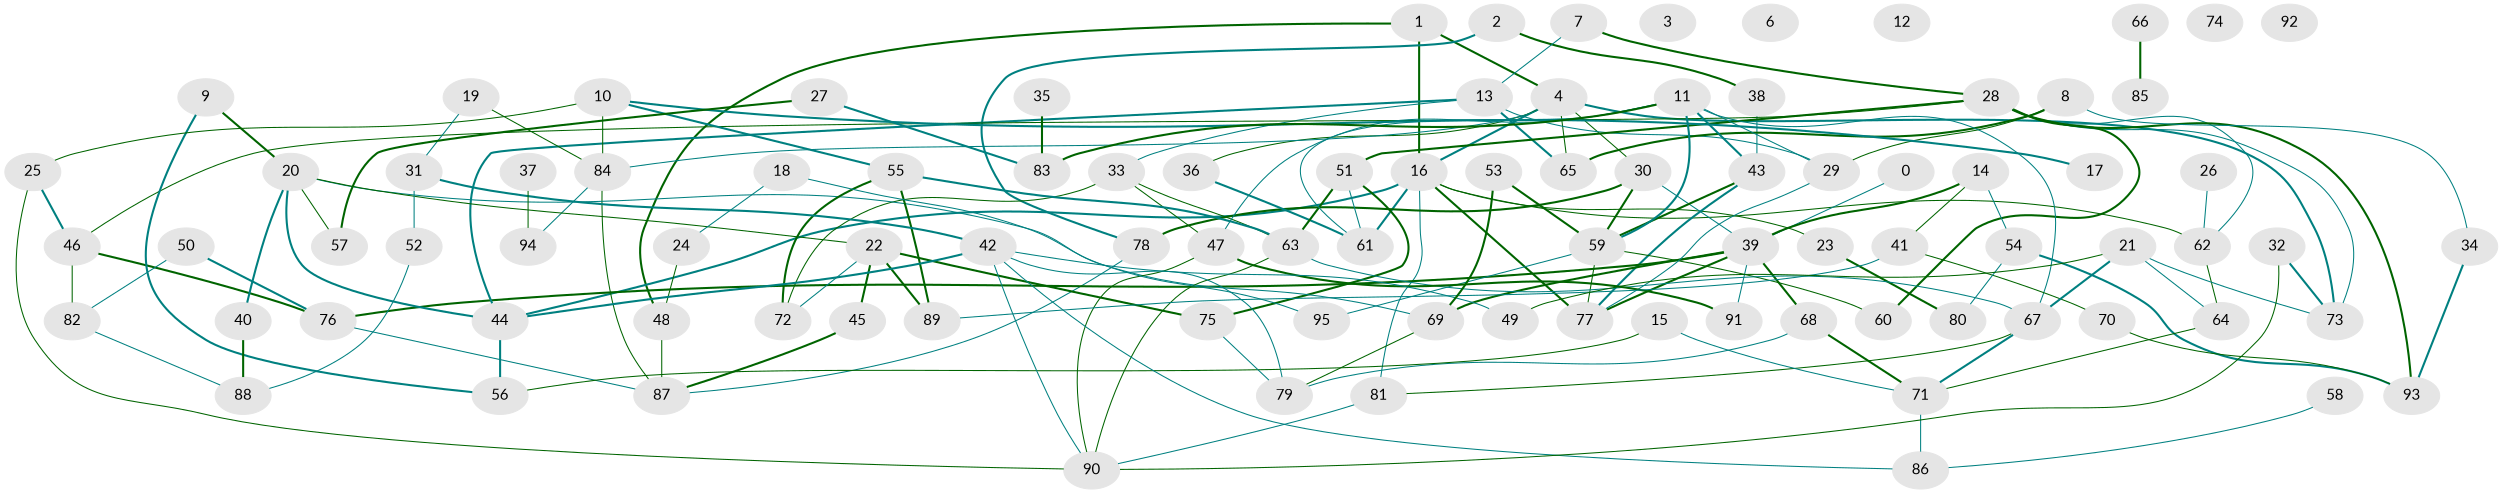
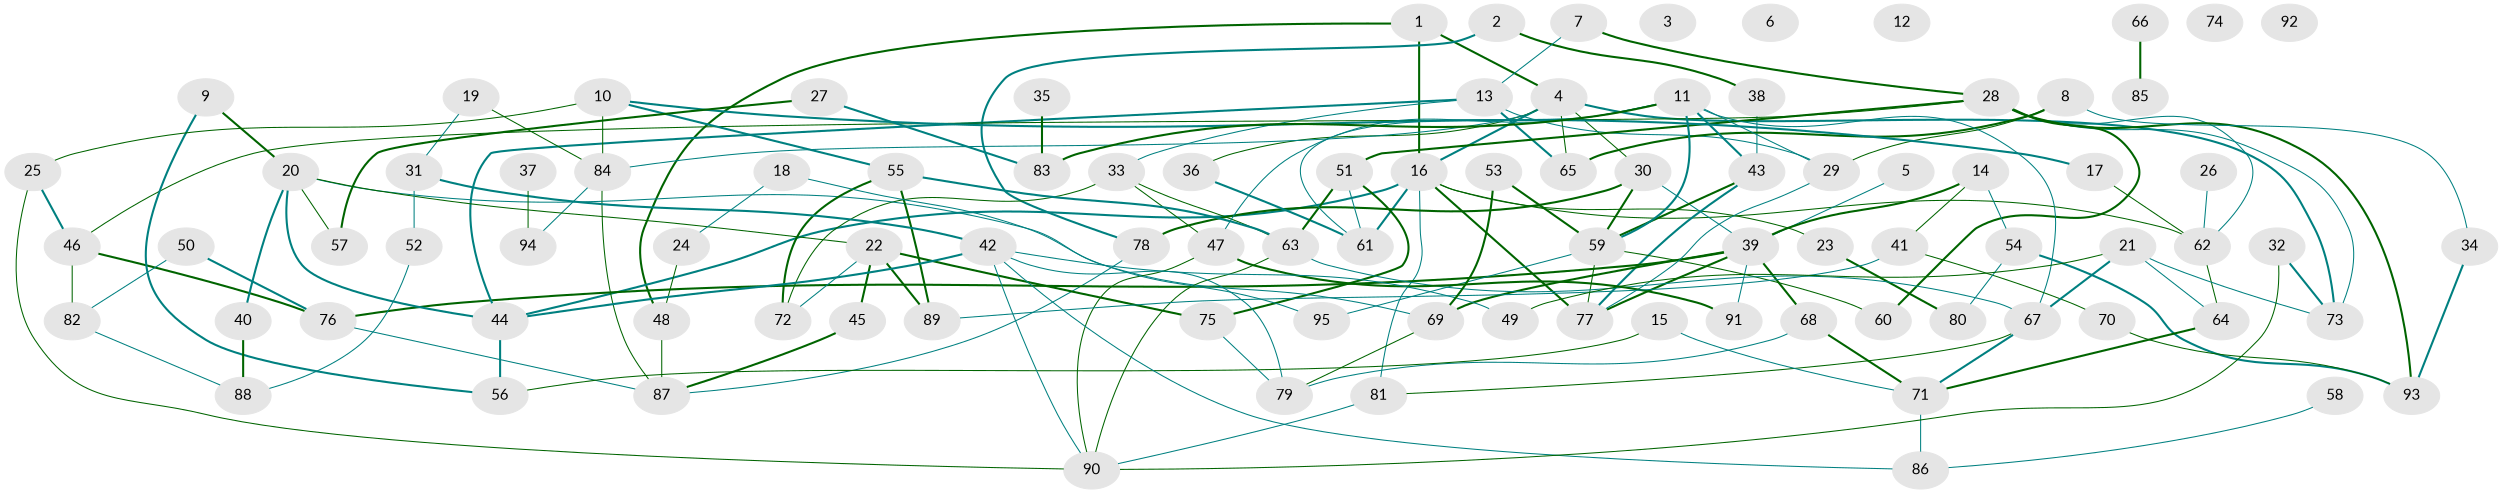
(1906, 172) -> (1906, 172)
none -> (2149, 209)
(2071, 358) -> (2071, 358)
